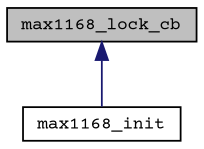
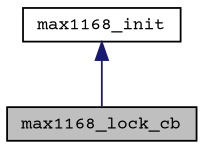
(102, 84) -> (102, 84)
